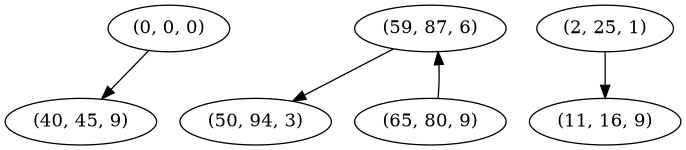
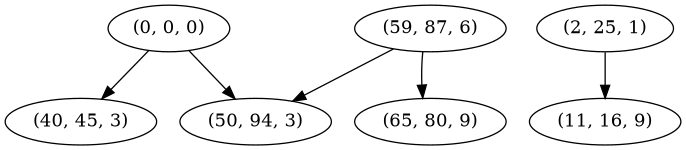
none -> (207, 70)
(439, 81) -> (422, 68)
(81, 122) -> (81, 122)
